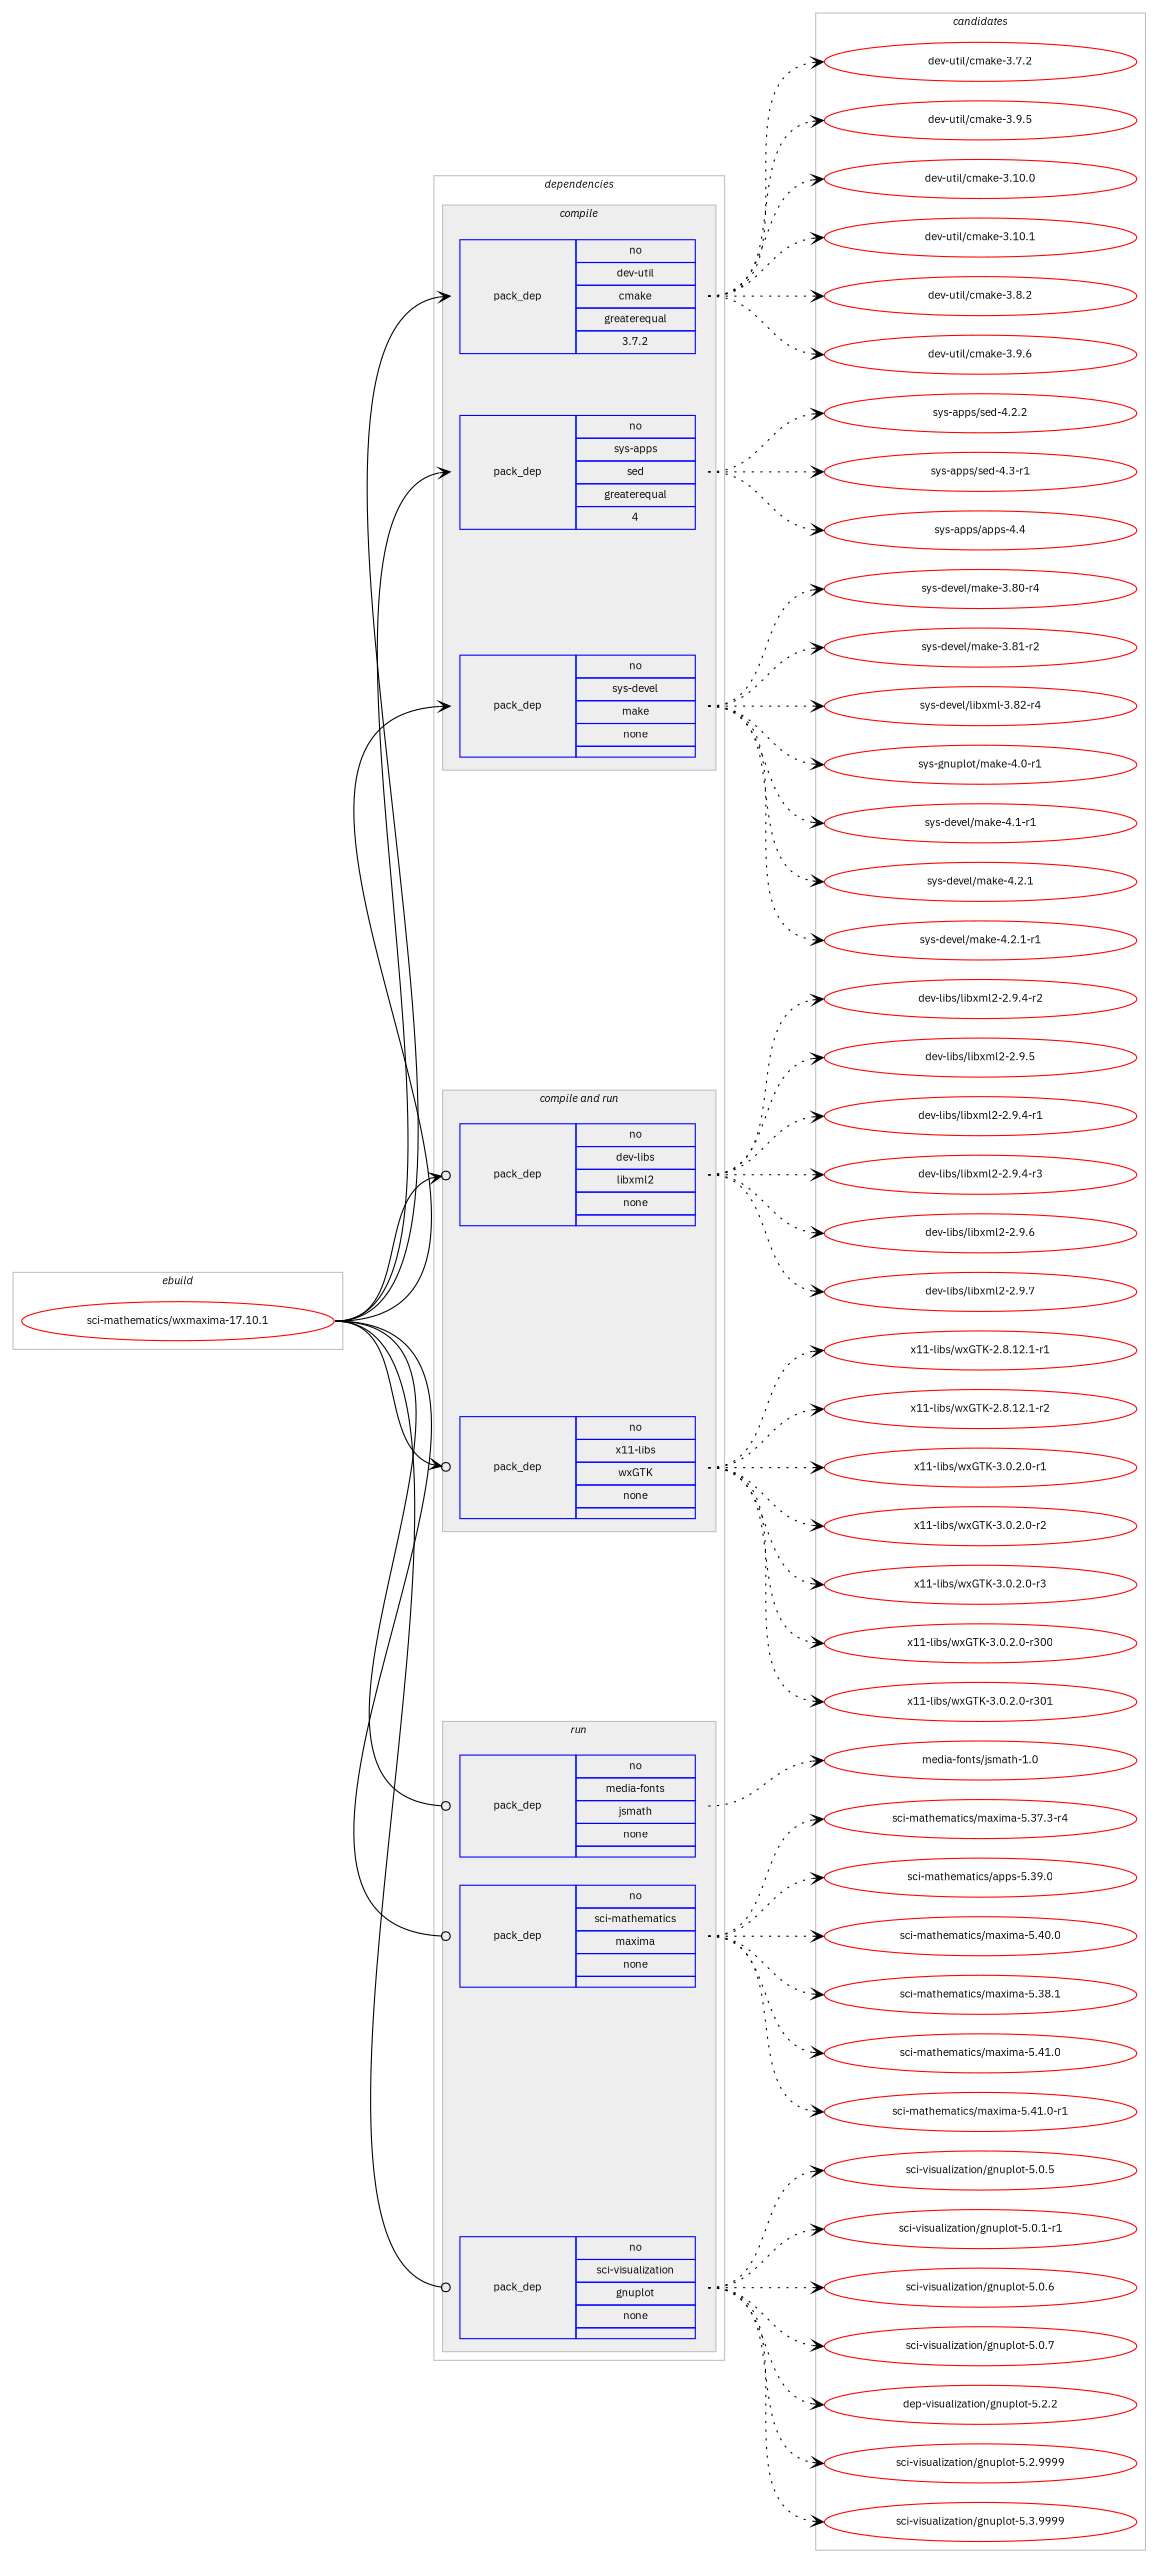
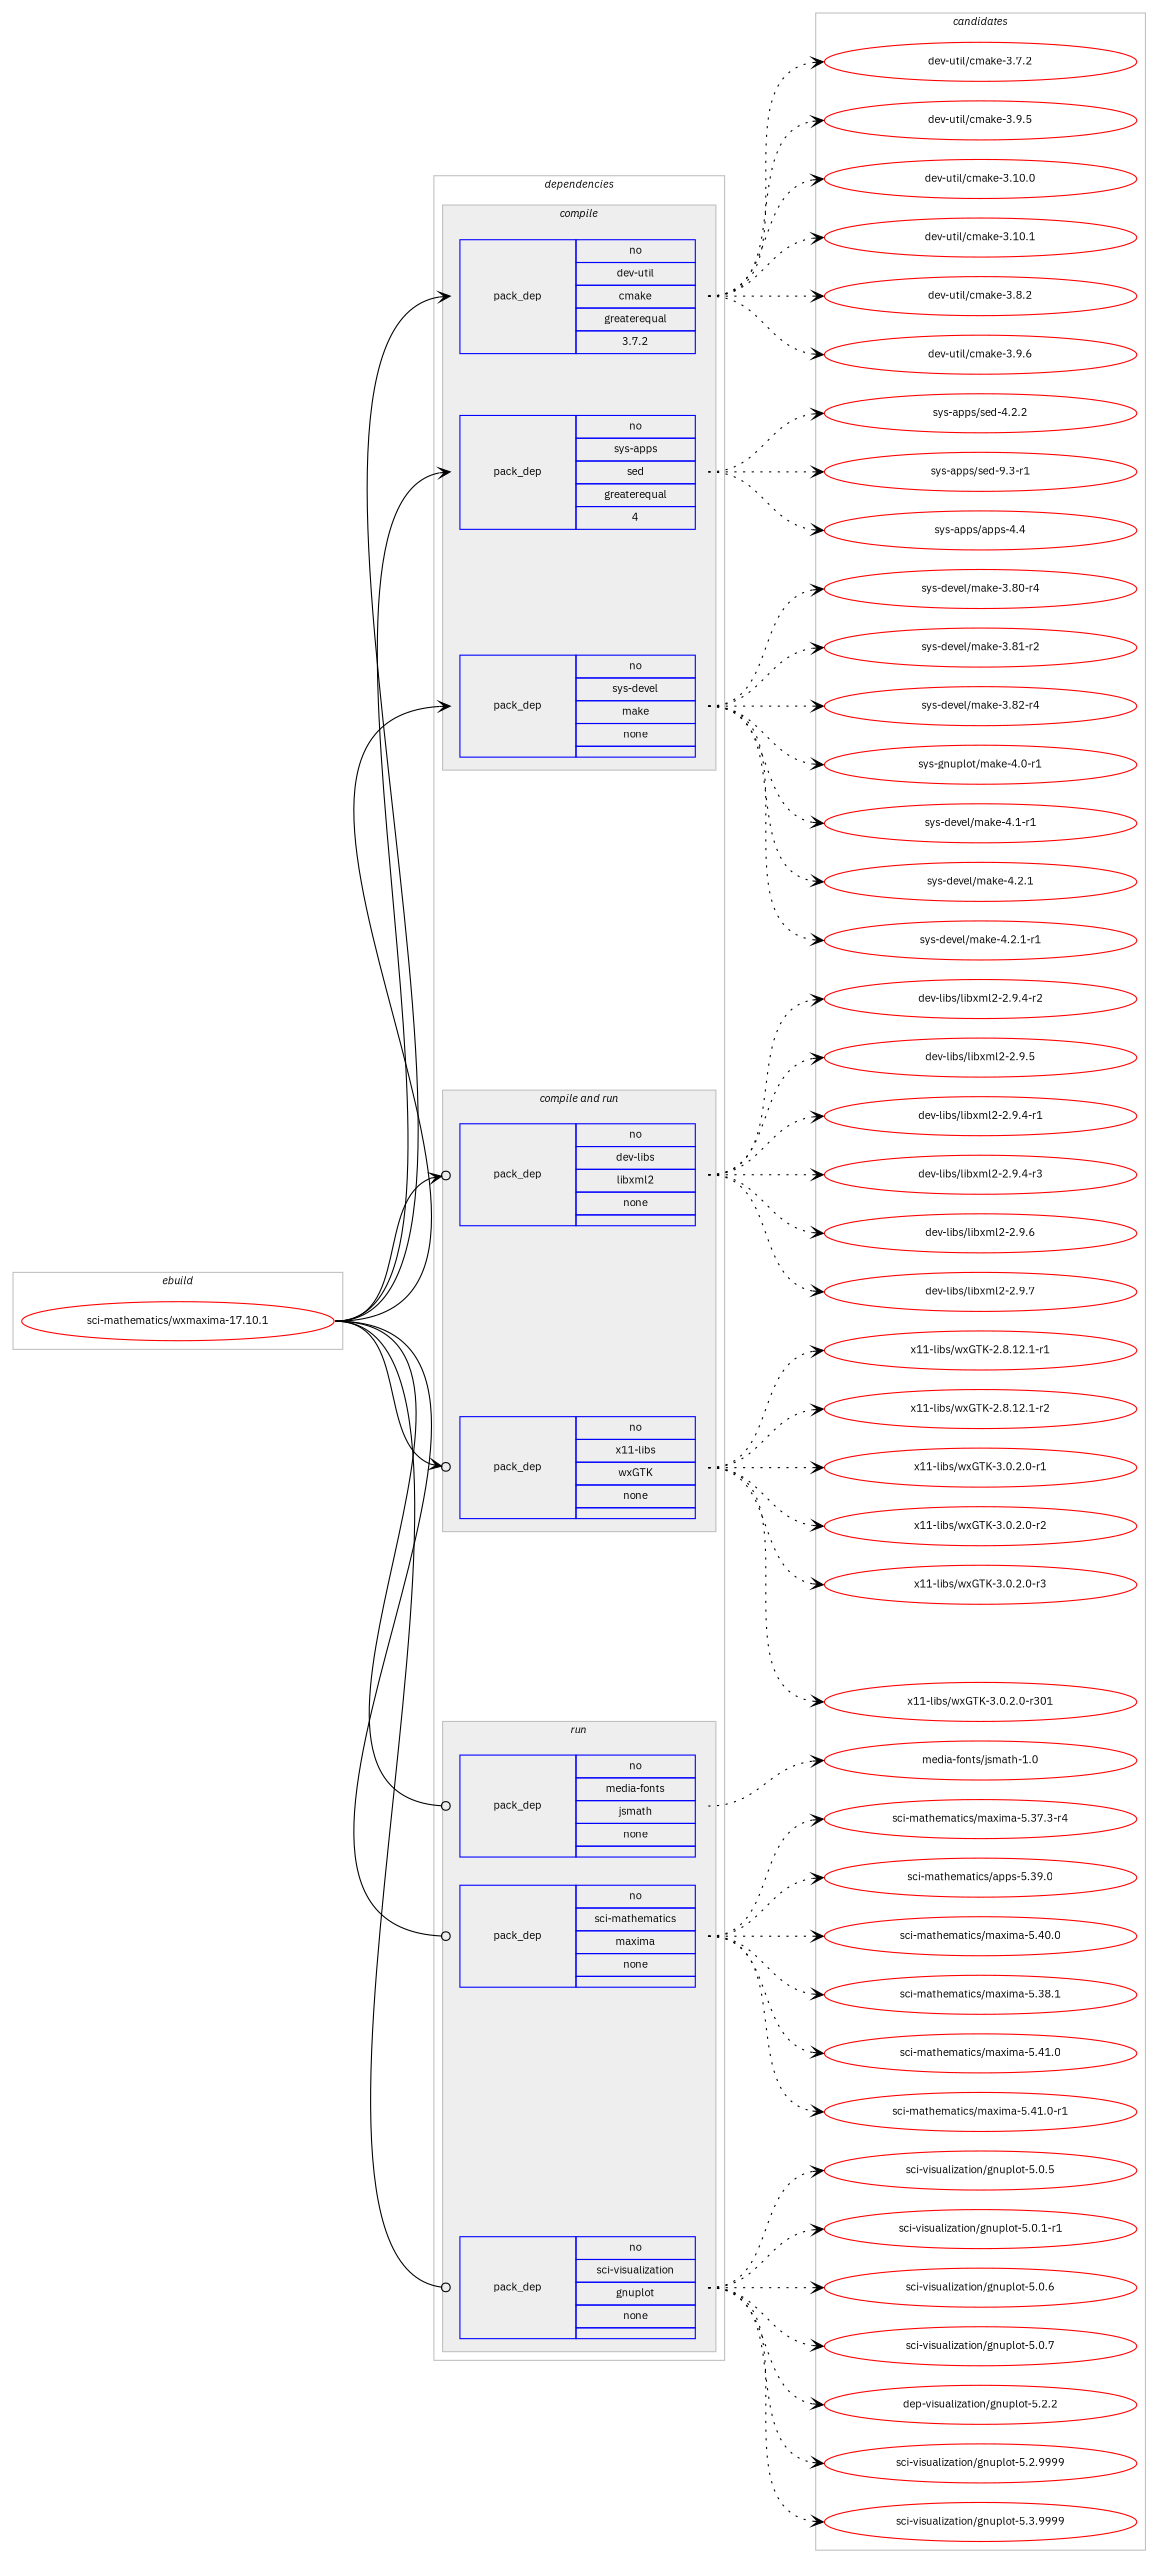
(981, 472) -> (981, 472)
(981, 706) -> (981, 706)
(981, 1643) -> none
